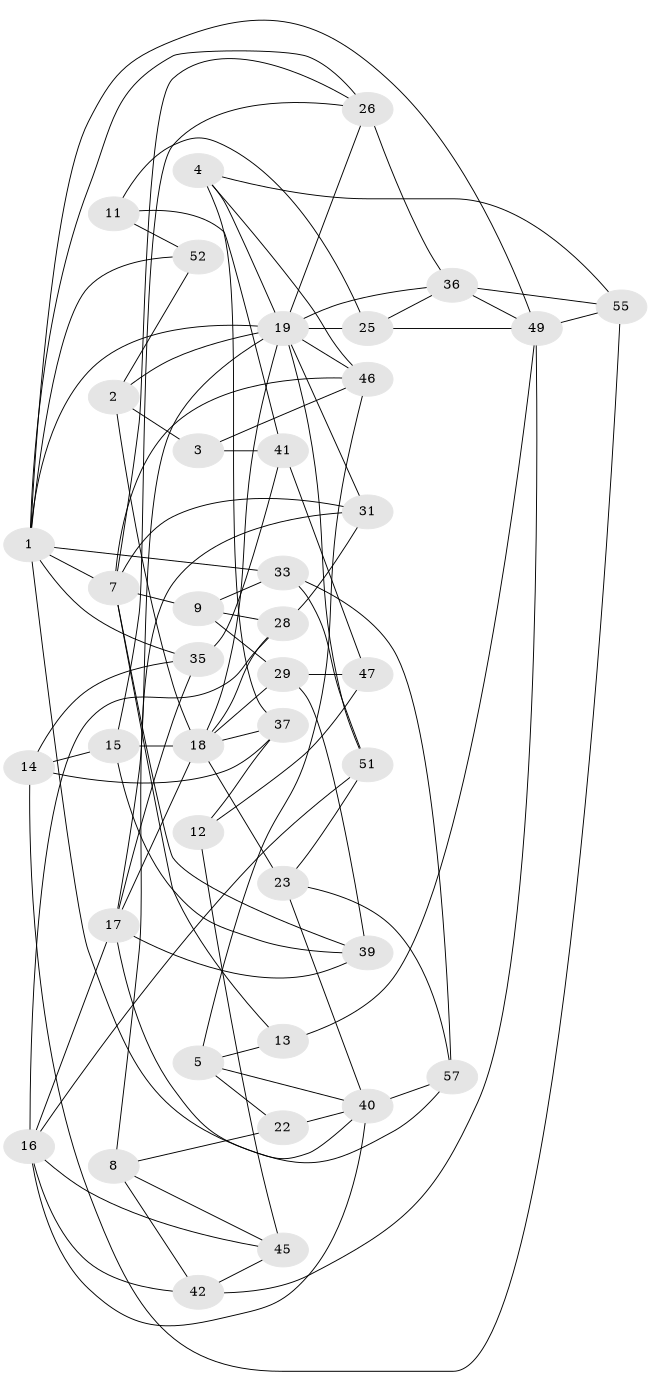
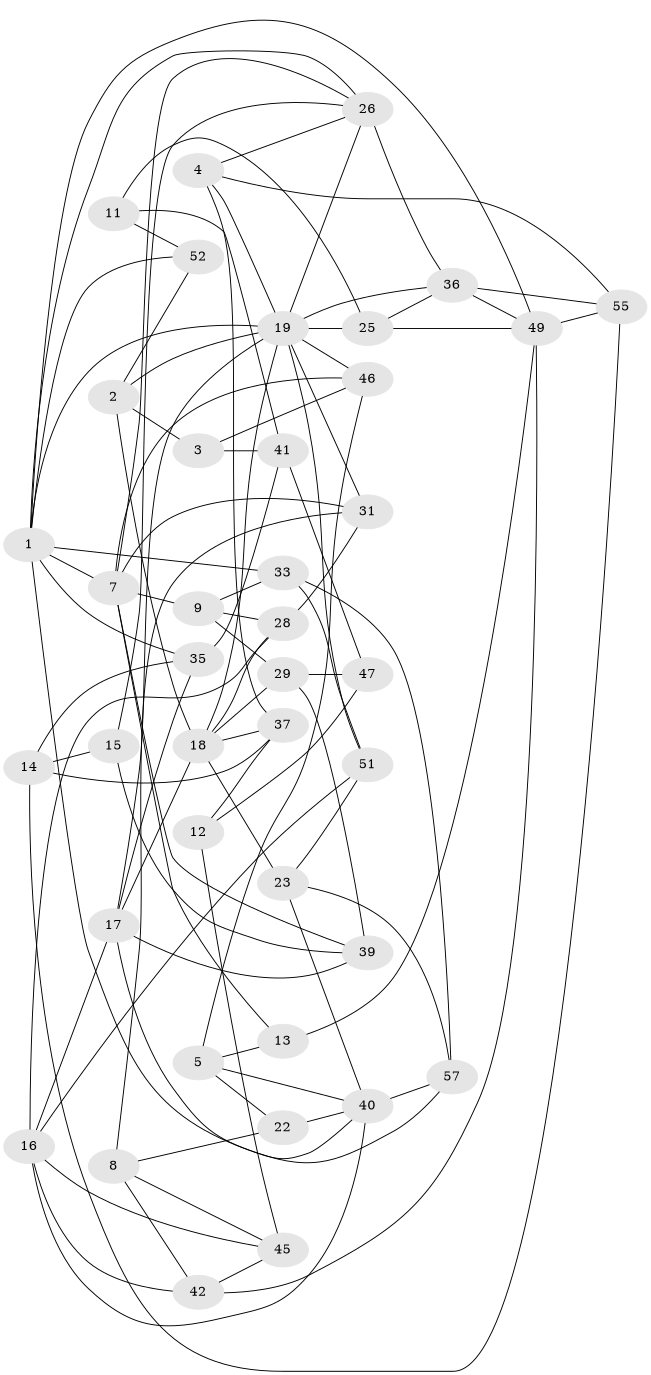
(285, 273) -> (283, 140)
(156, 746) -> none
